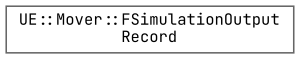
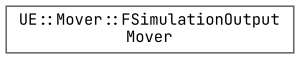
(150, 30) -> (150, 30)
